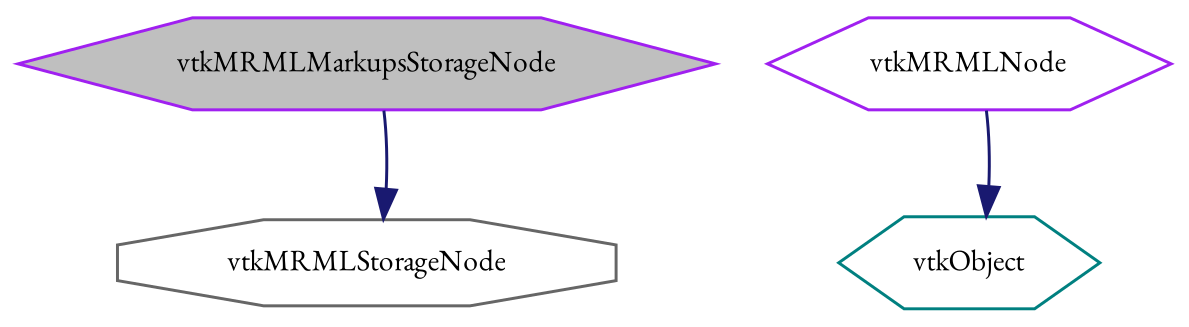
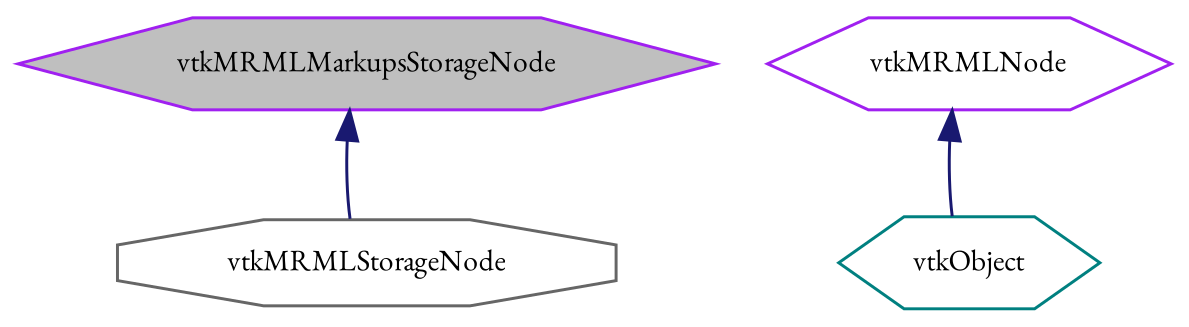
(989, 148) -> (949, 178)
(387, 150) -> (347, 180)
